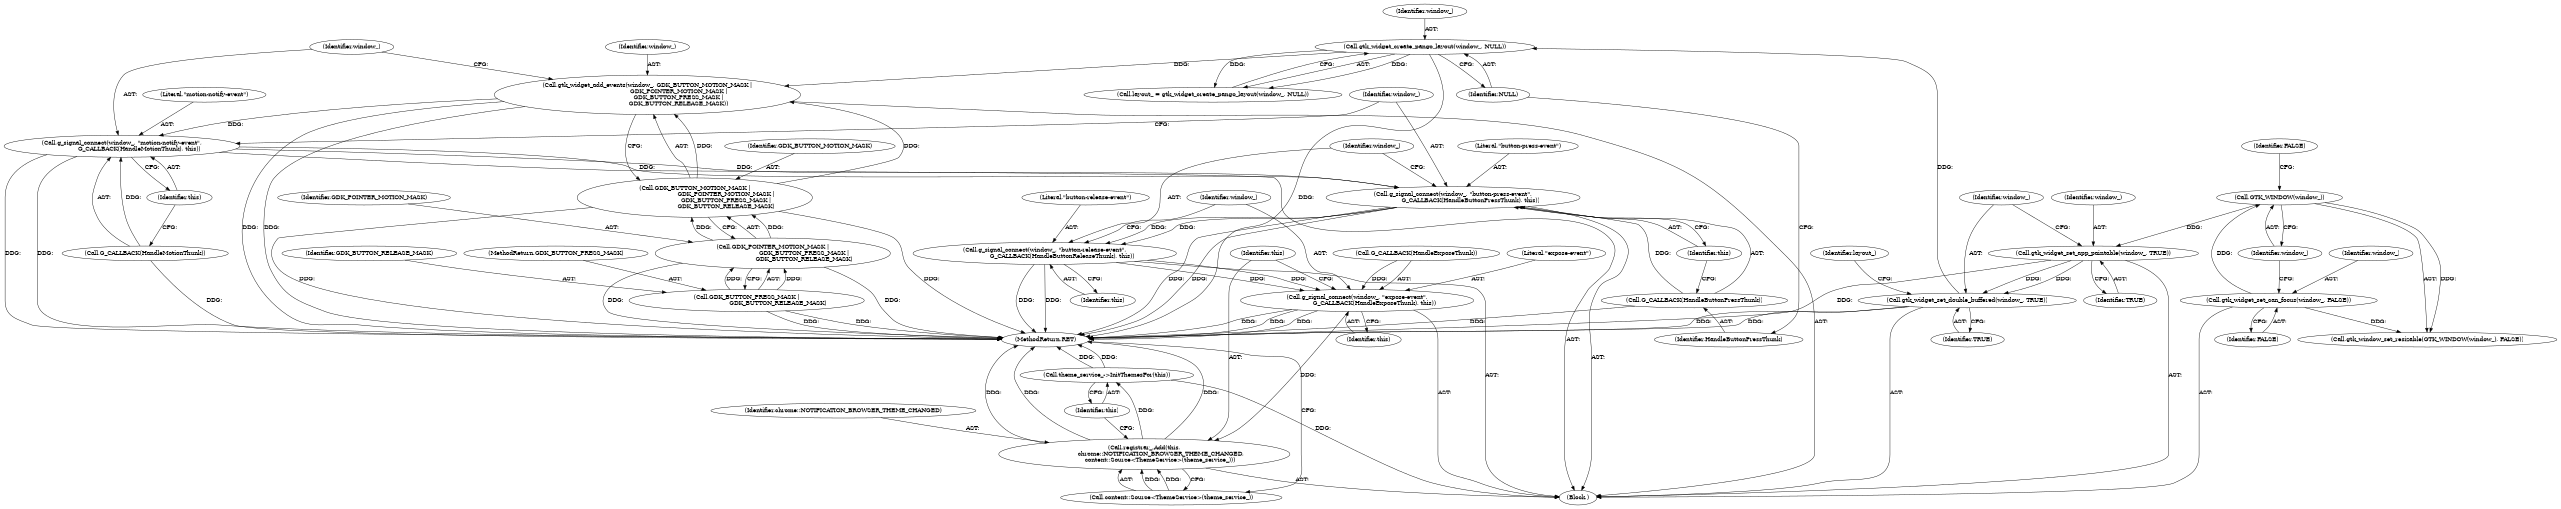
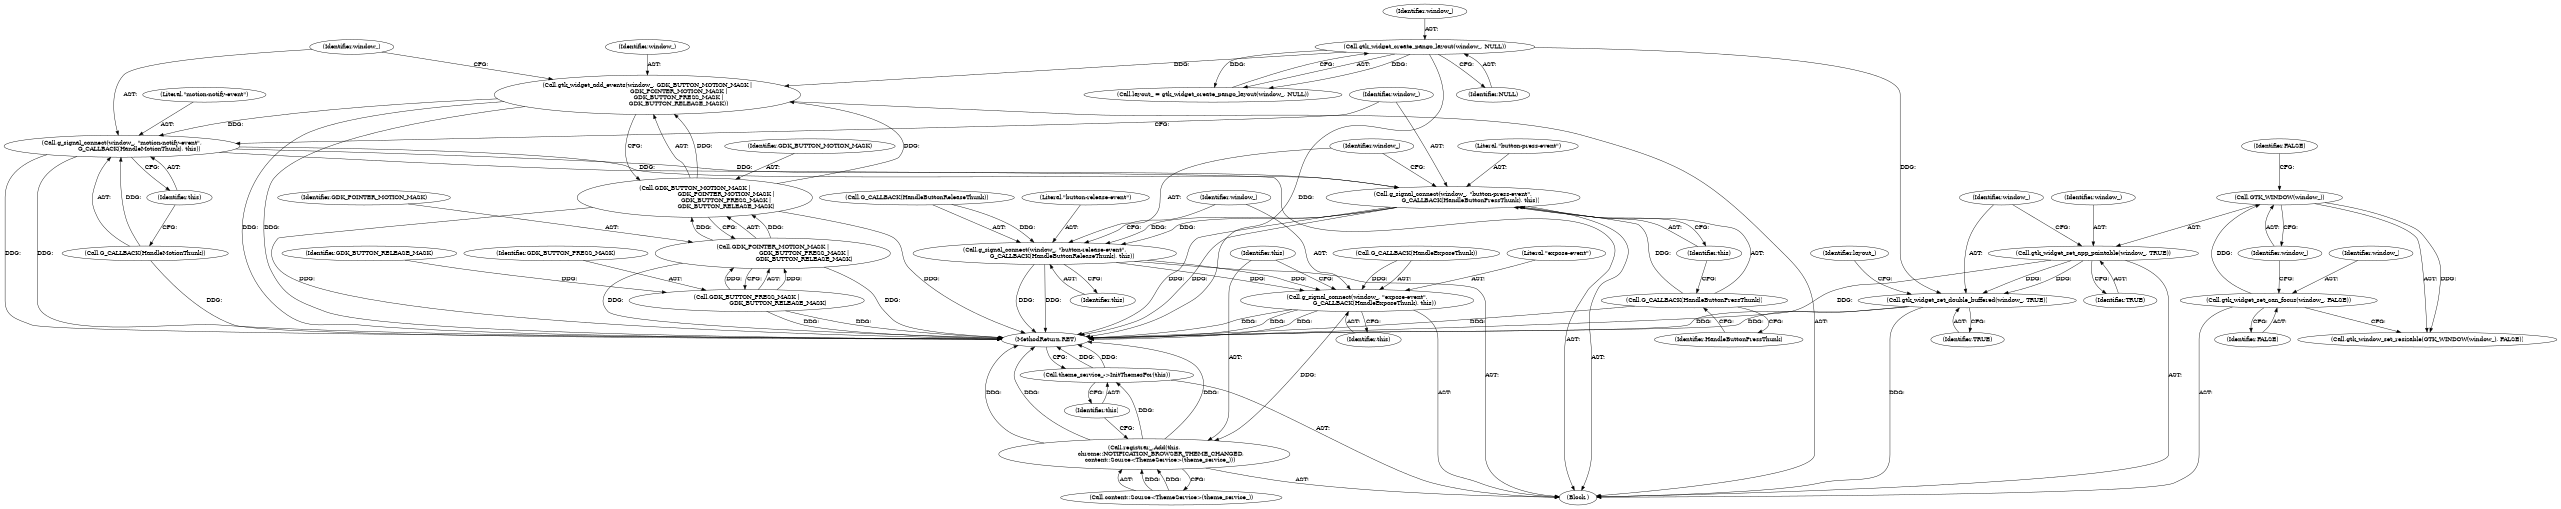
(1849, 56) -> (1829, 65)
(1764, 127) -> (1766, 317)
none -> (917, 198)
(2195, 228) -> (2195, 228)
(556, 253) -> (556, 253)
(570, 279) -> (570, 279)
(1727, 322) -> (1727, 322)
(2379, 322) -> (2379, 322)
(1278, 357) -> (1051, 359)
(1898, 393) -> (1898, 393)
(843, 411) -> none
(1324, 428) -> (1324, 428)
